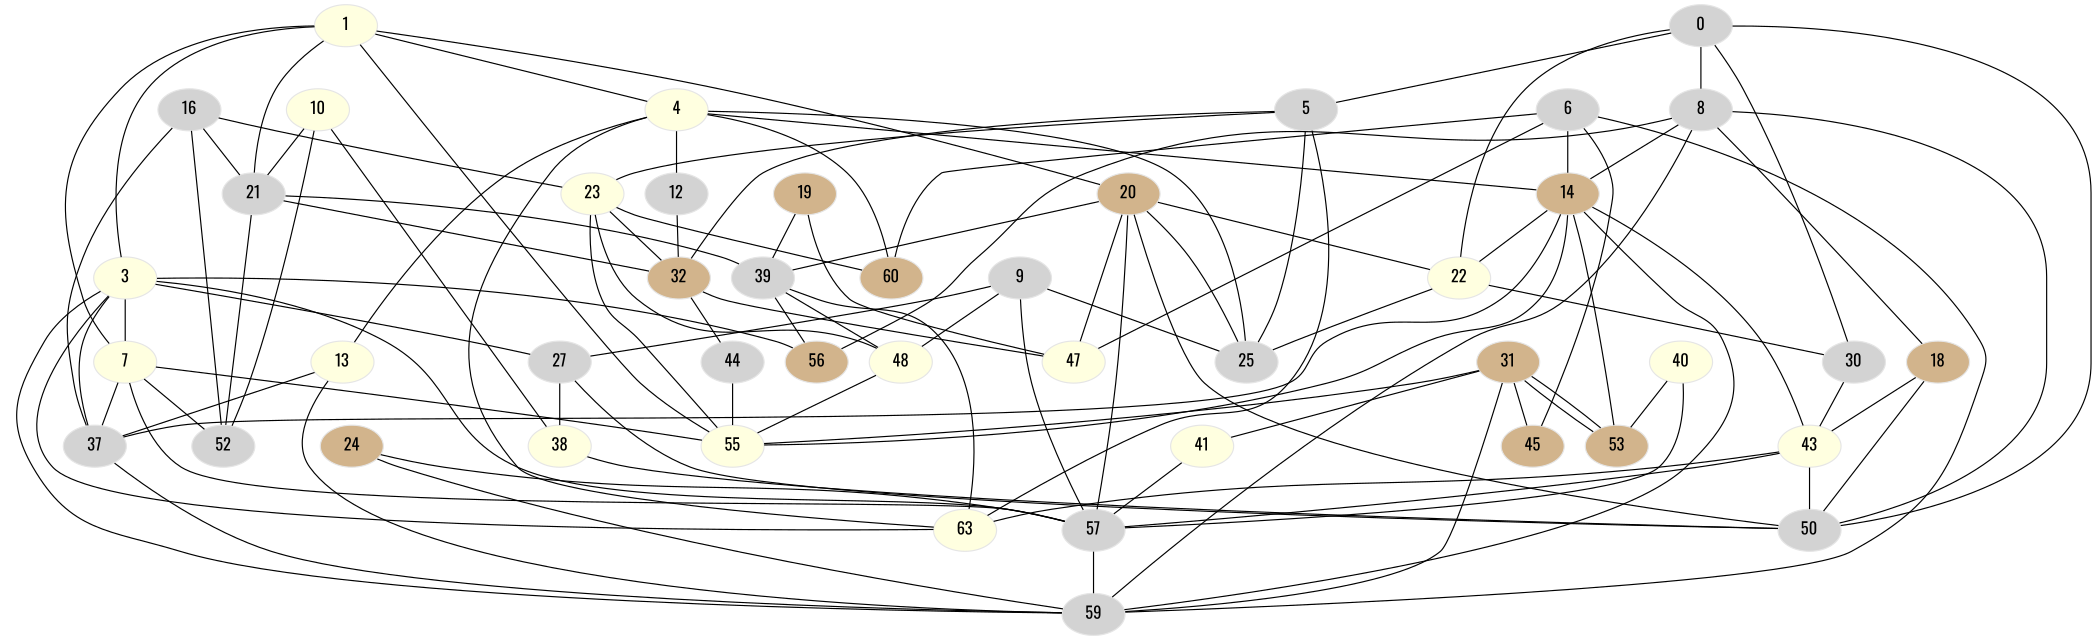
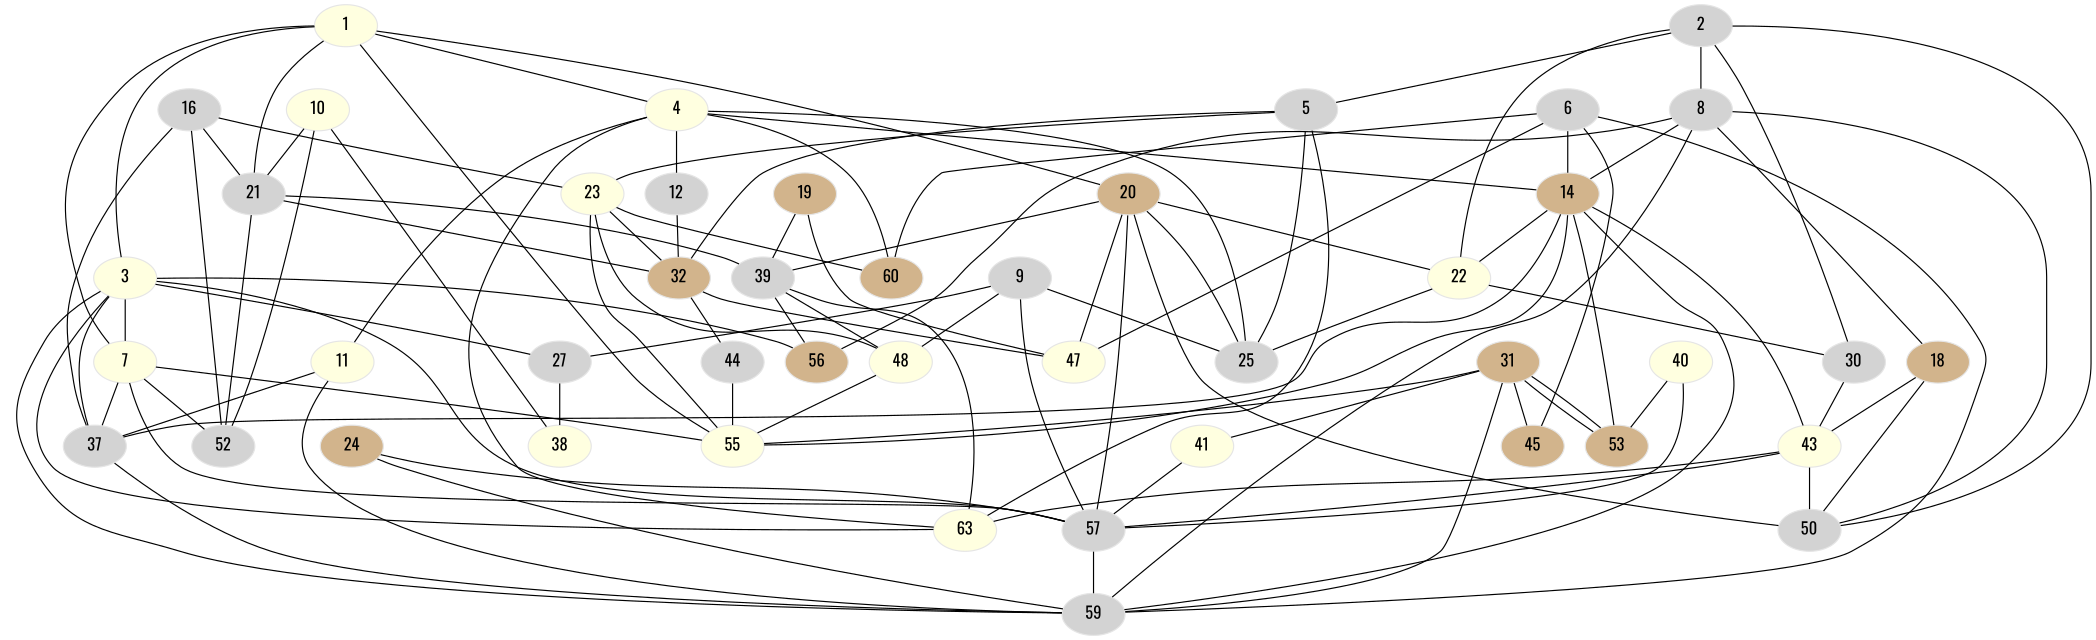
(1701, 26) -> (1701, 26)
(342, 362) -> (342, 362)
(1181, 508) -> none
(1160, 509) -> none
